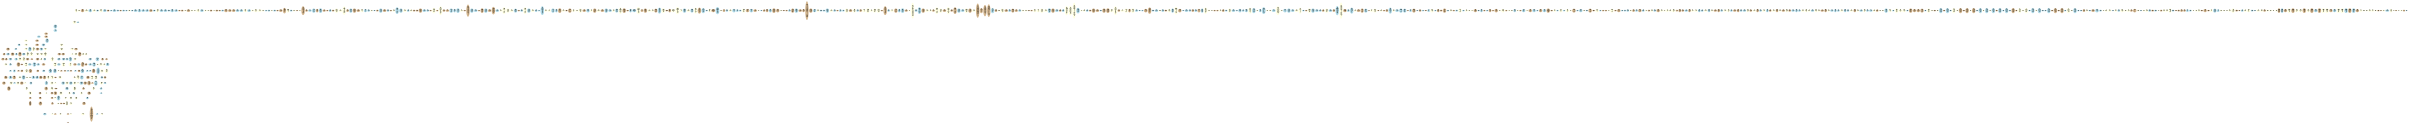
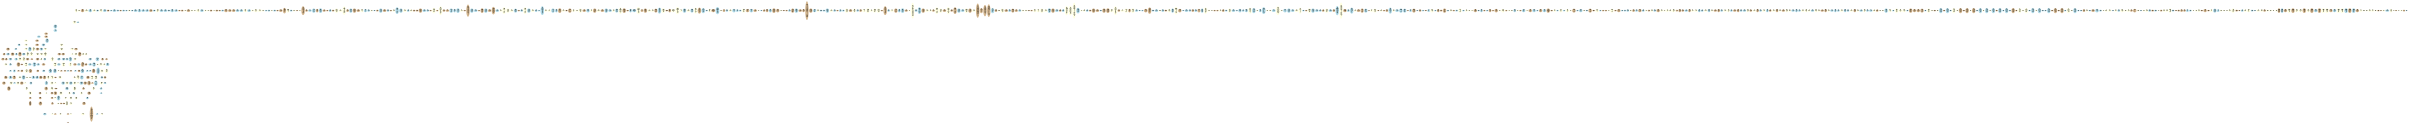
(1790, 11) -> (1790, 11)
